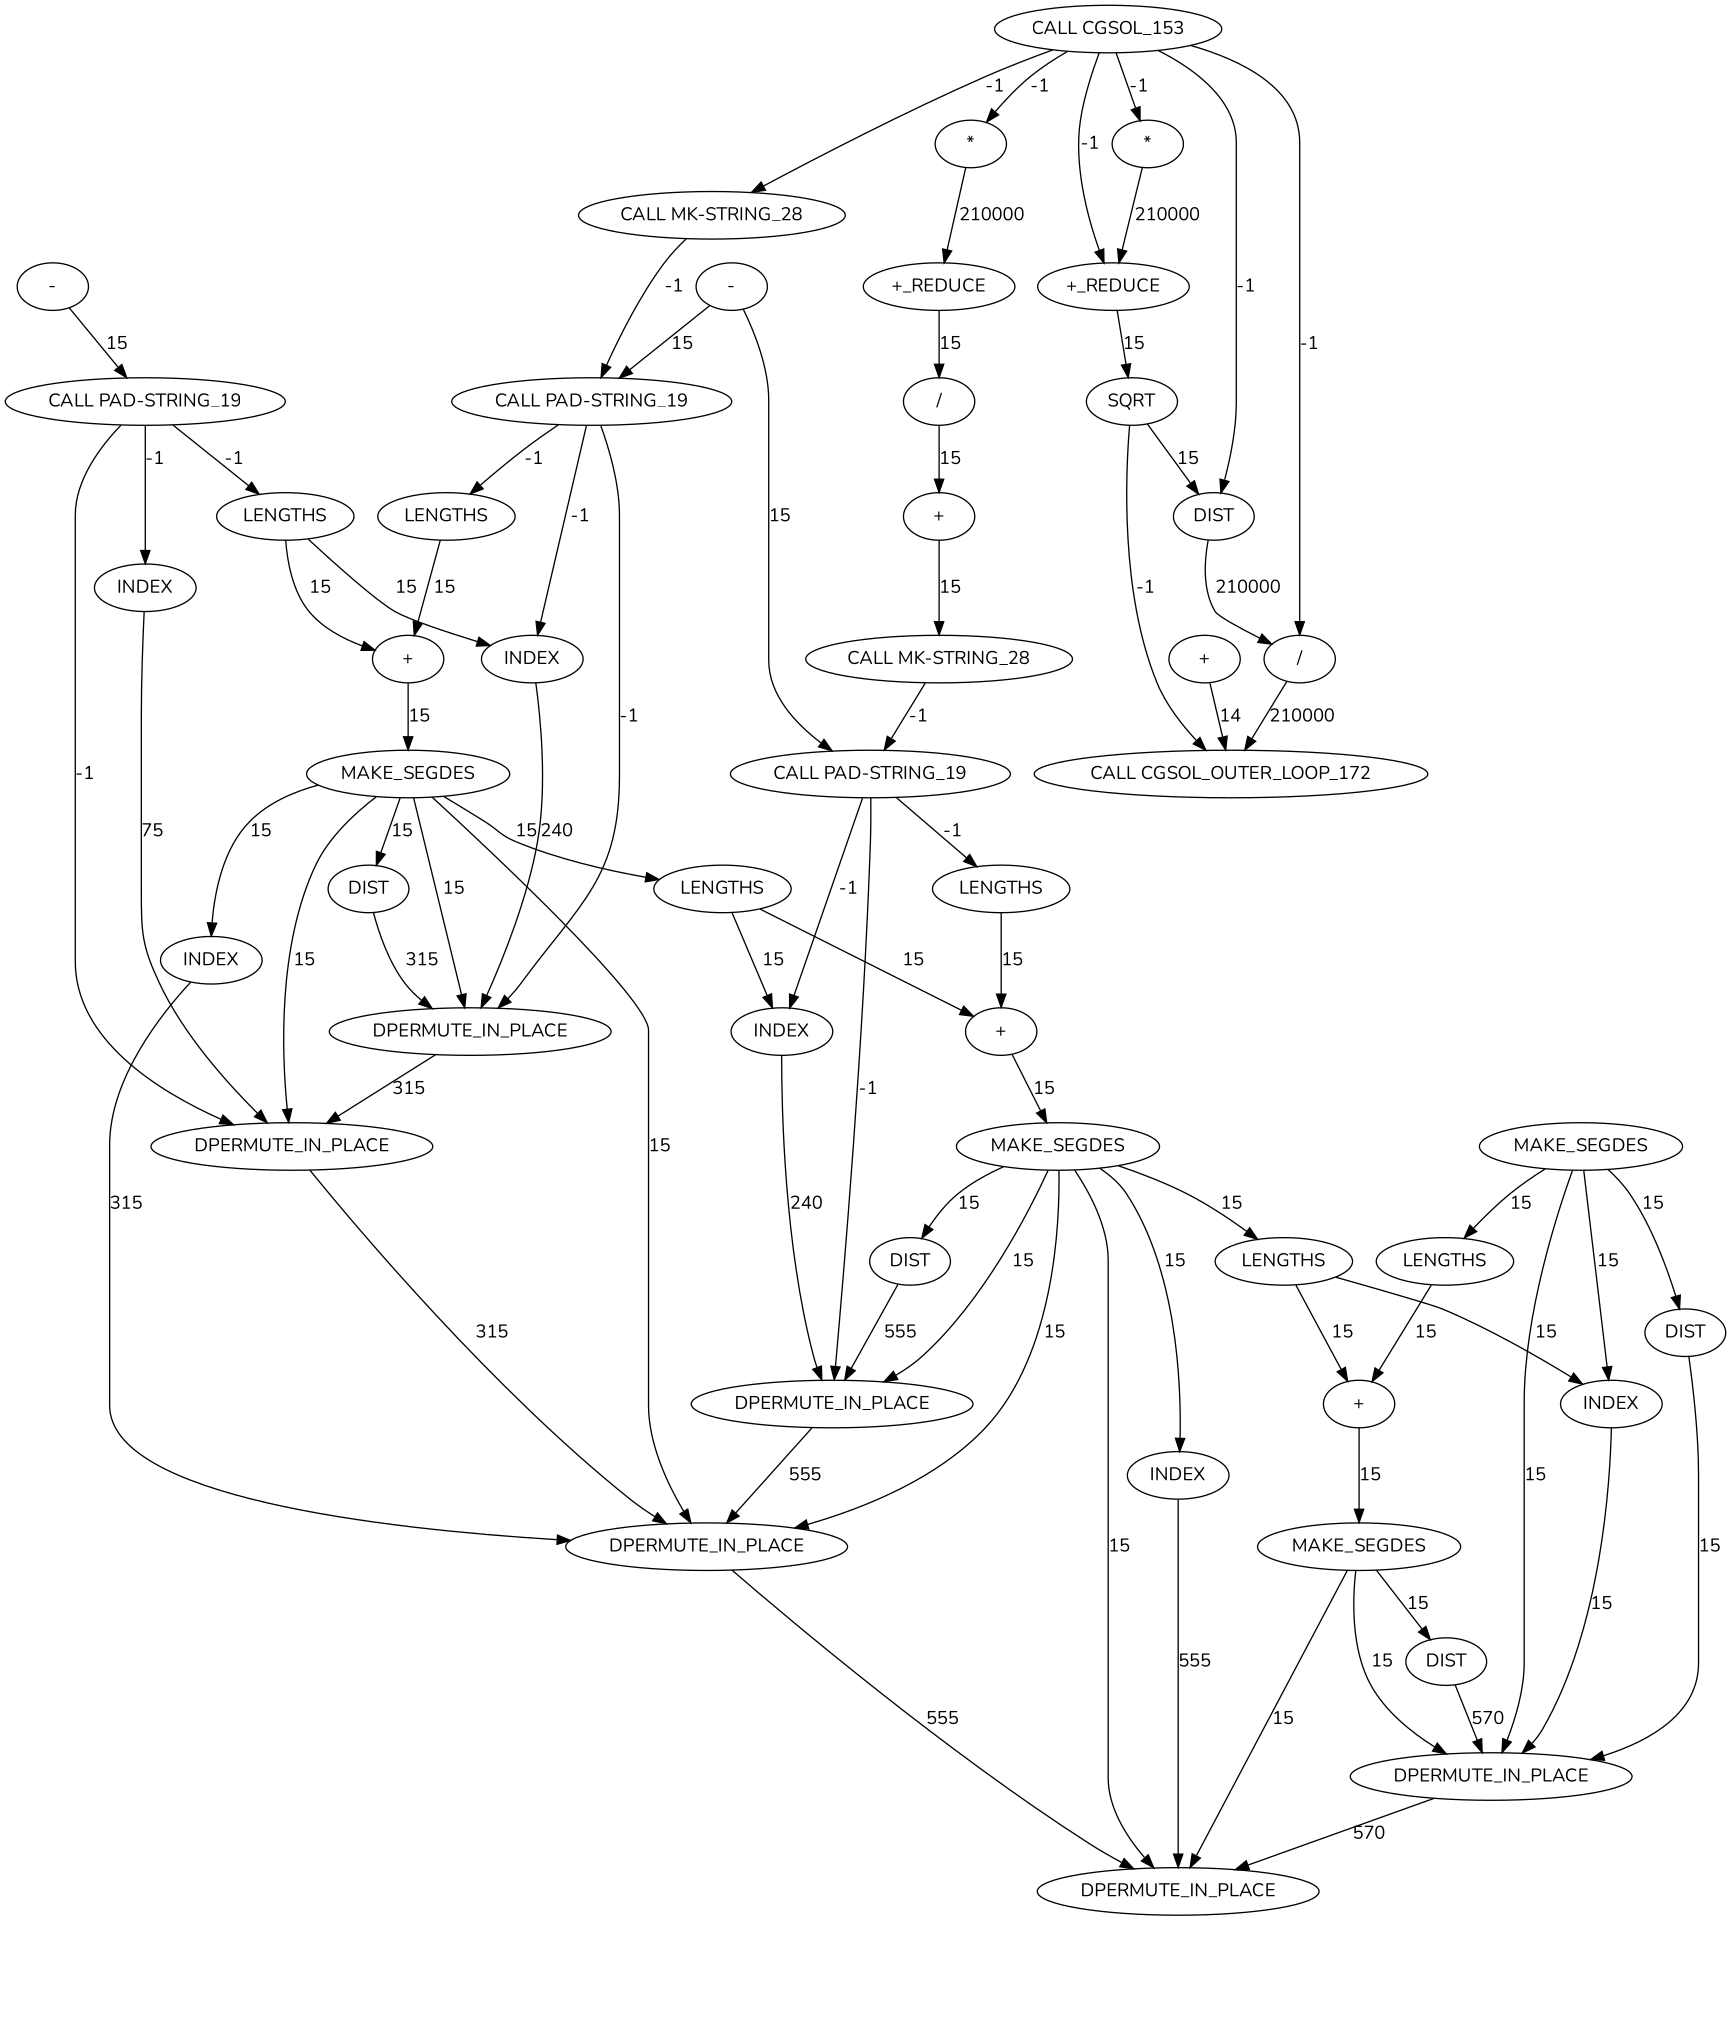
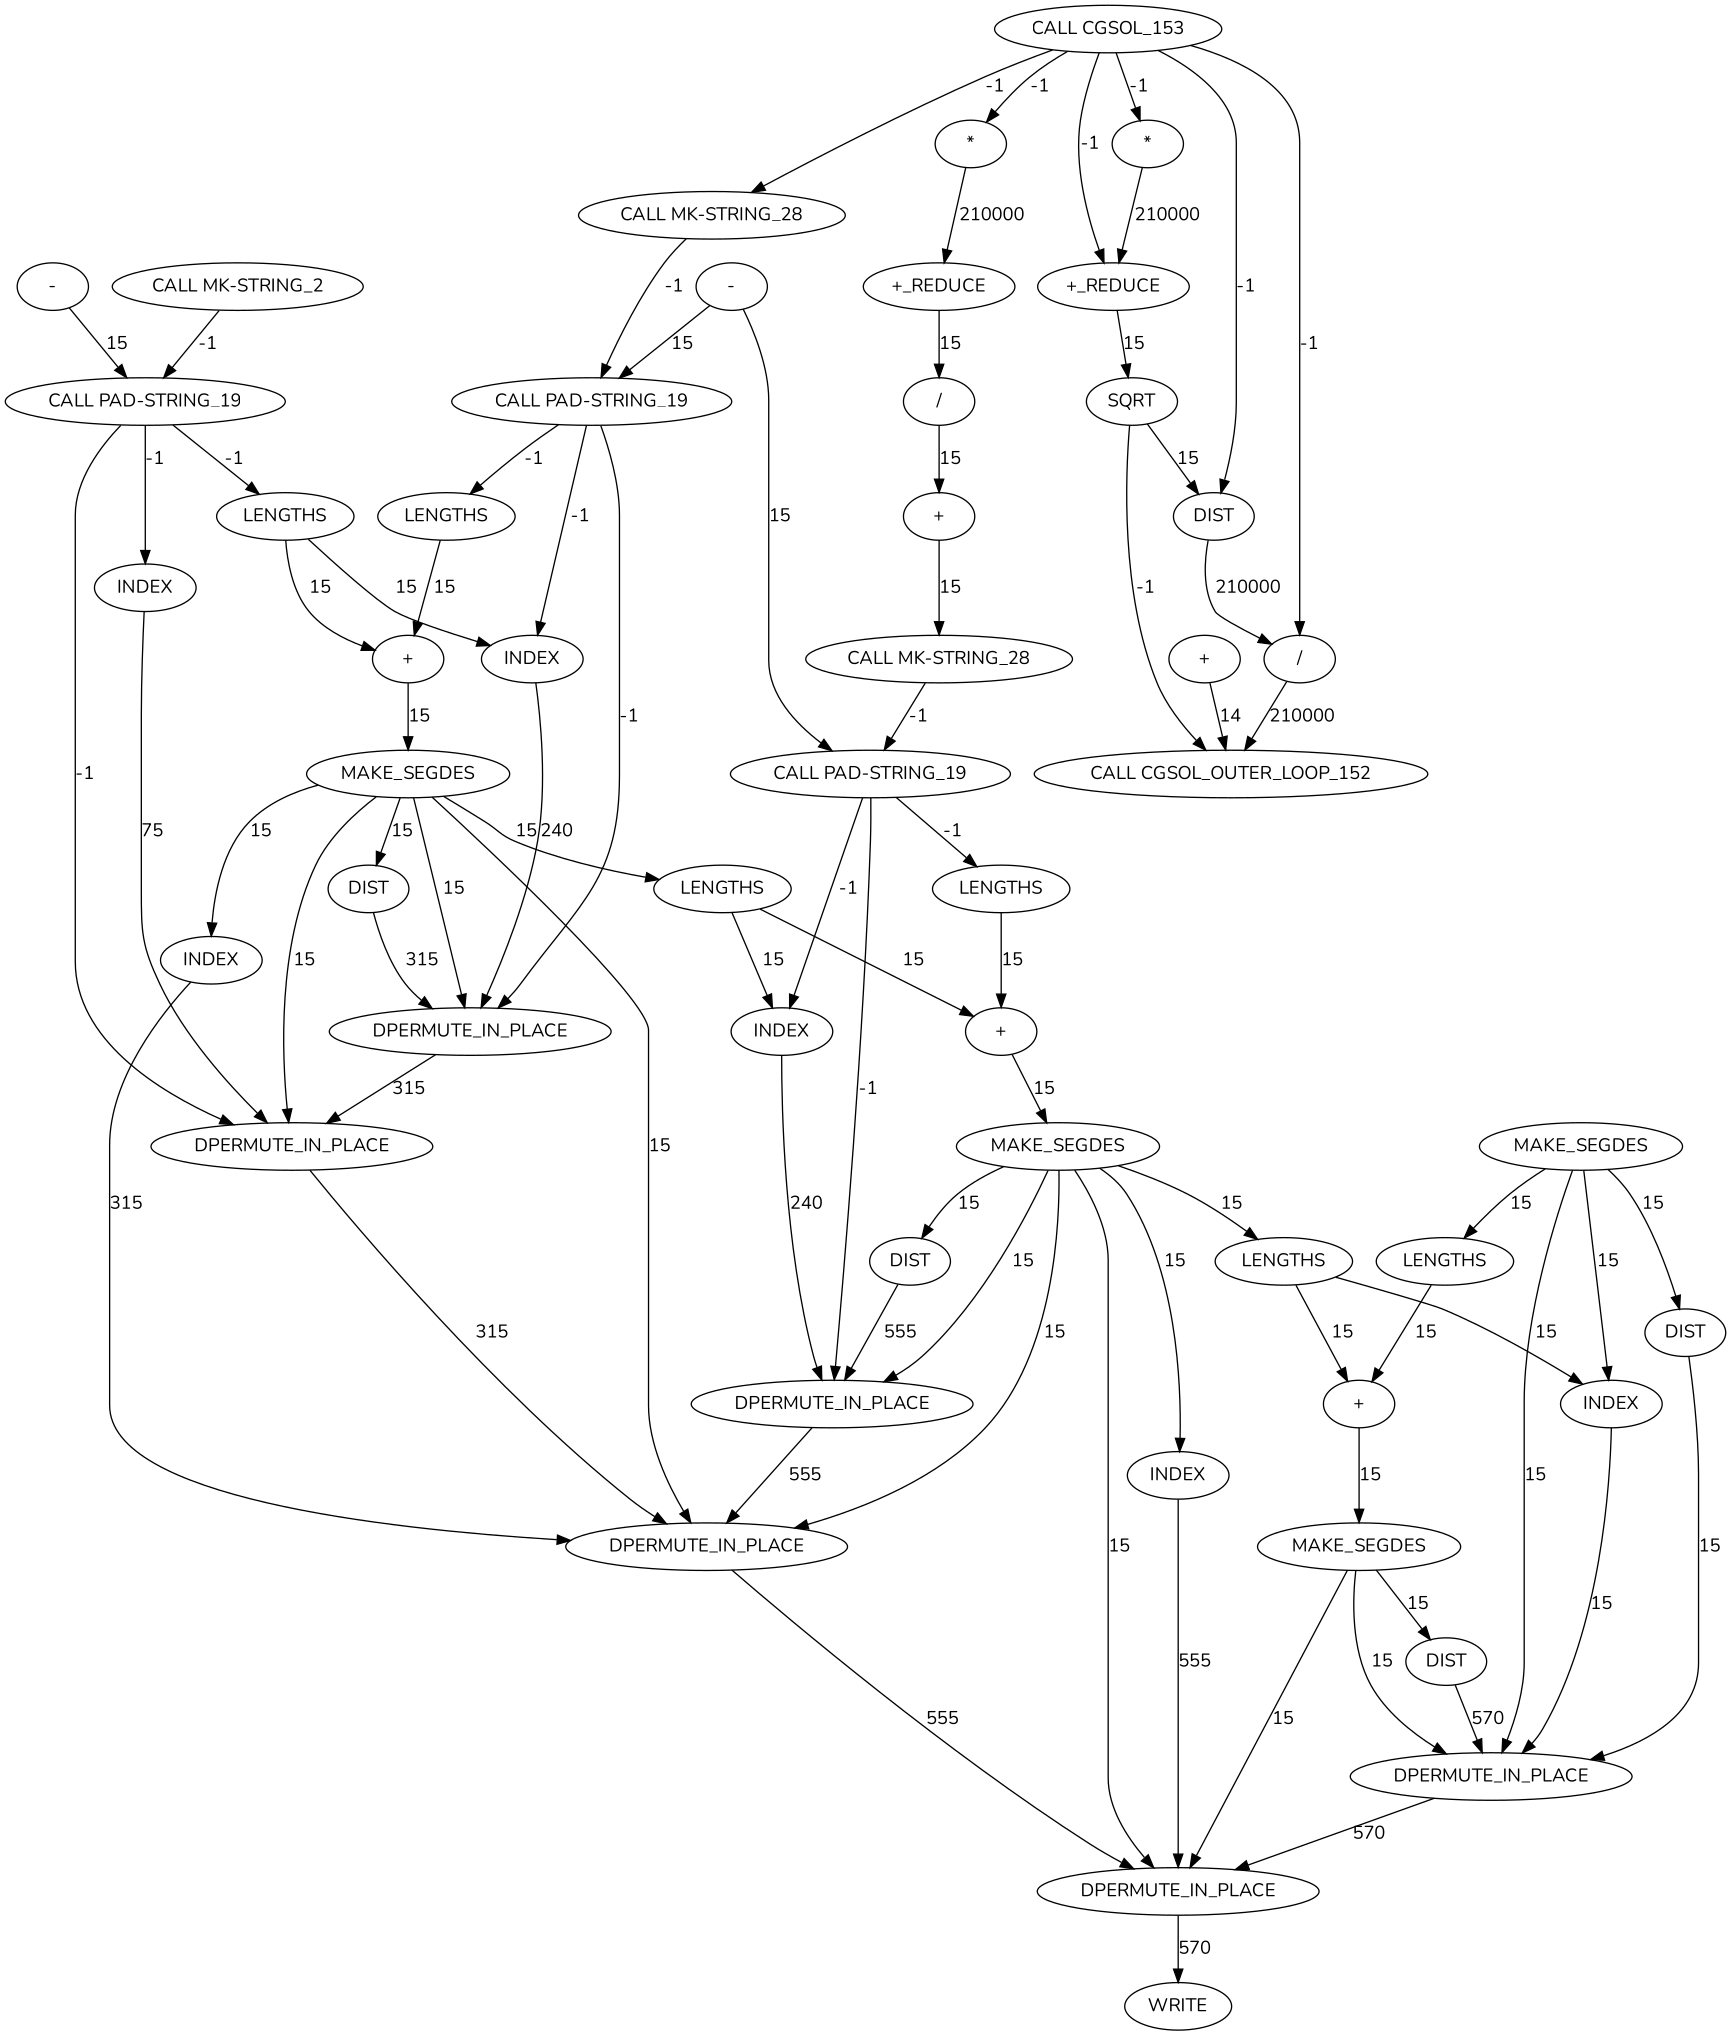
none -> (238, 287)
(1231, 774) -> (1231, 774)
none -> (1178, 2006)
